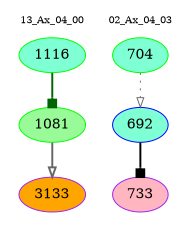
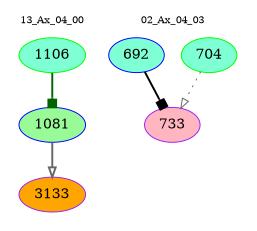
(52, 55) -> (52, 55)
(140, 85) -> (193, 86)
(52, 125) -> (52, 125)
